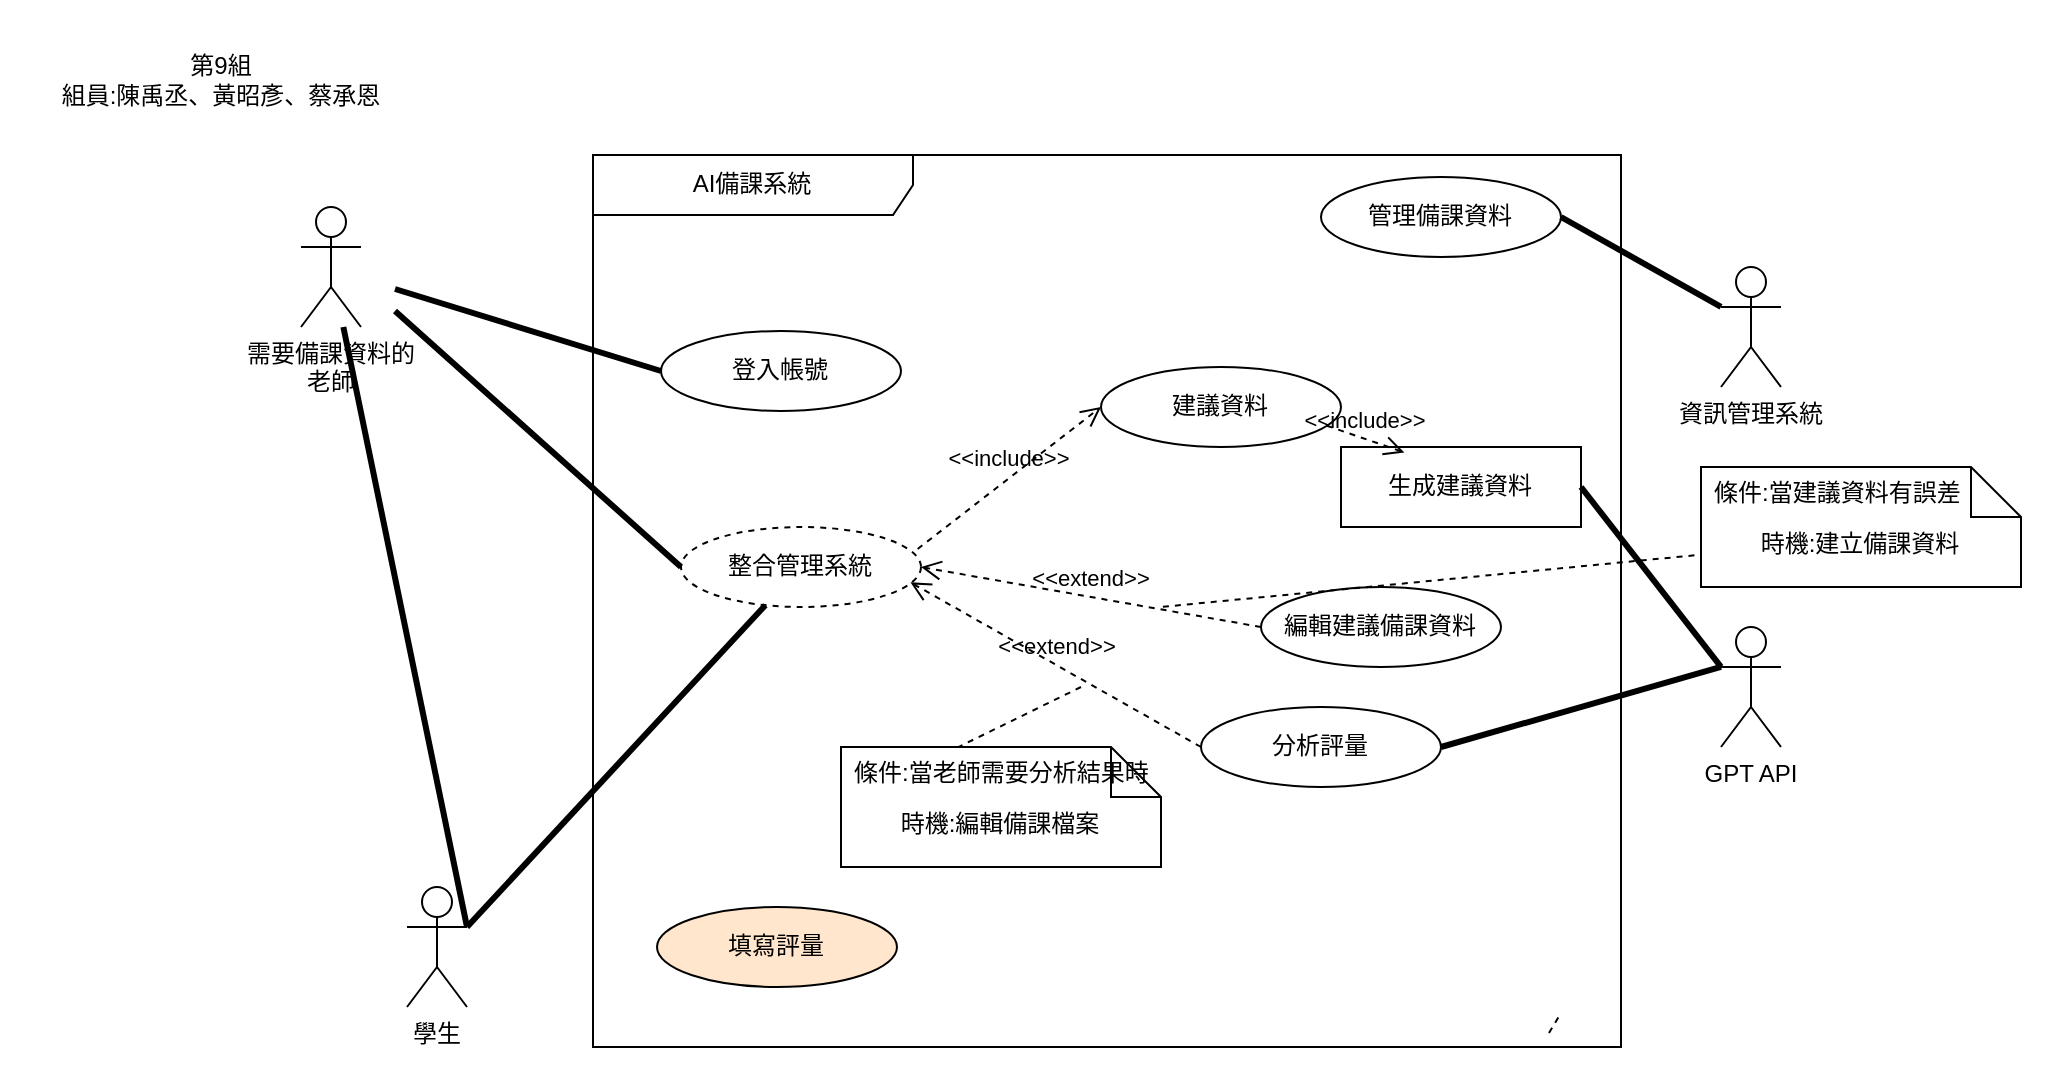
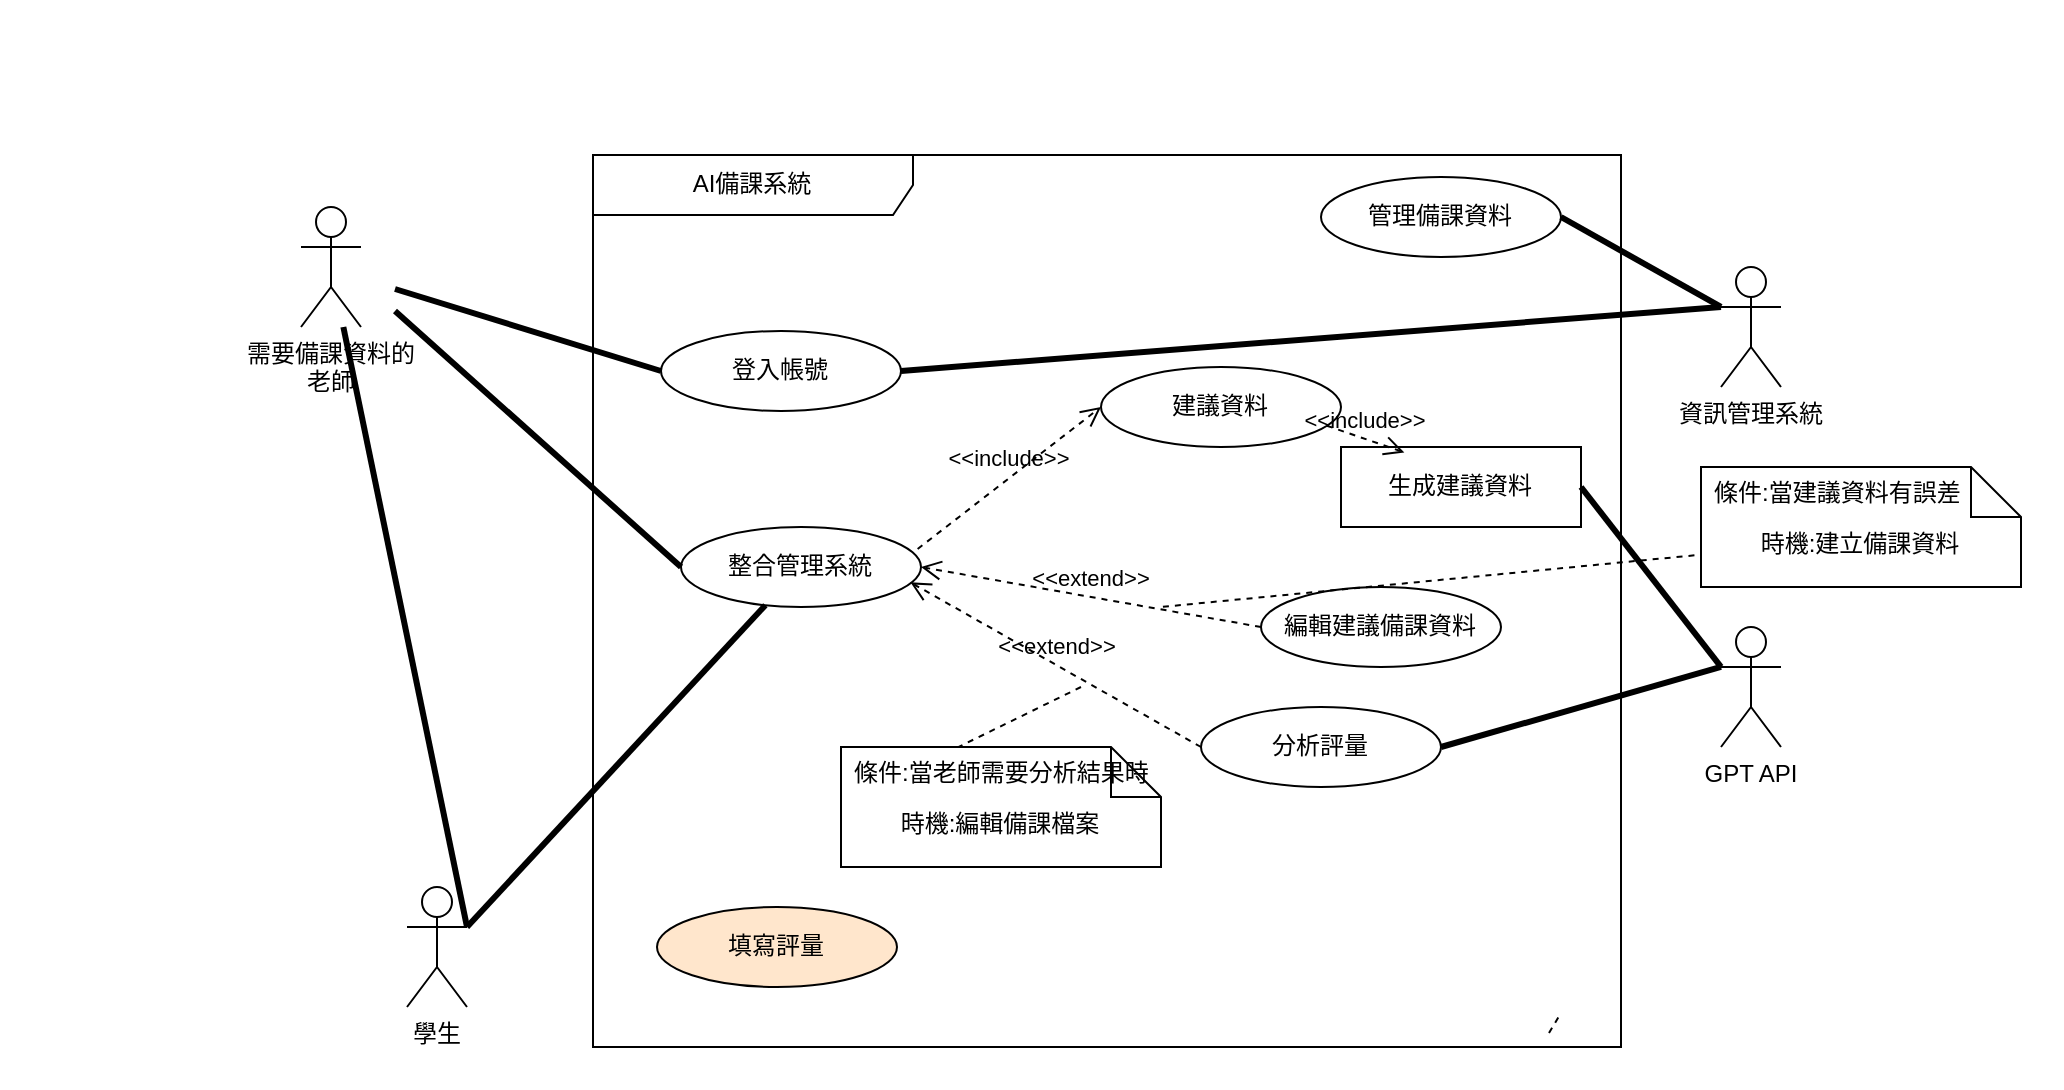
(221, 81) -> none
none -> (1308, 339)
(801, 567) -> (801, 567)
